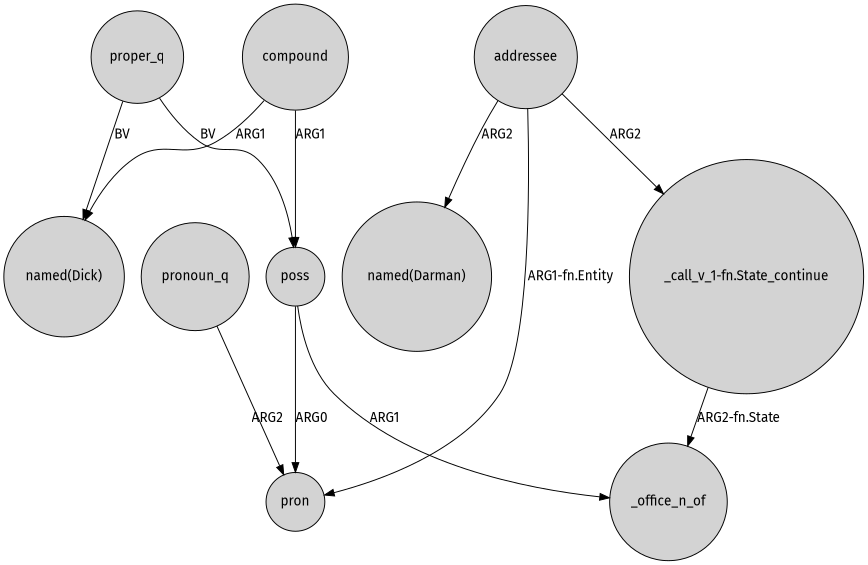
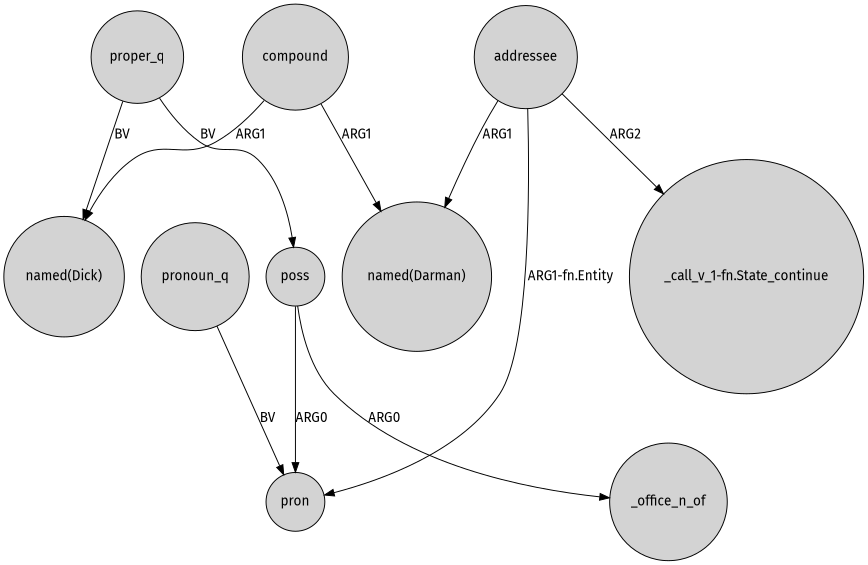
(497, 135) -> (497, 135)
(295, 174) -> (349, 153)
(700, 412) -> none
(267, 418) -> (267, 418)
(385, 418) -> (385, 418)
